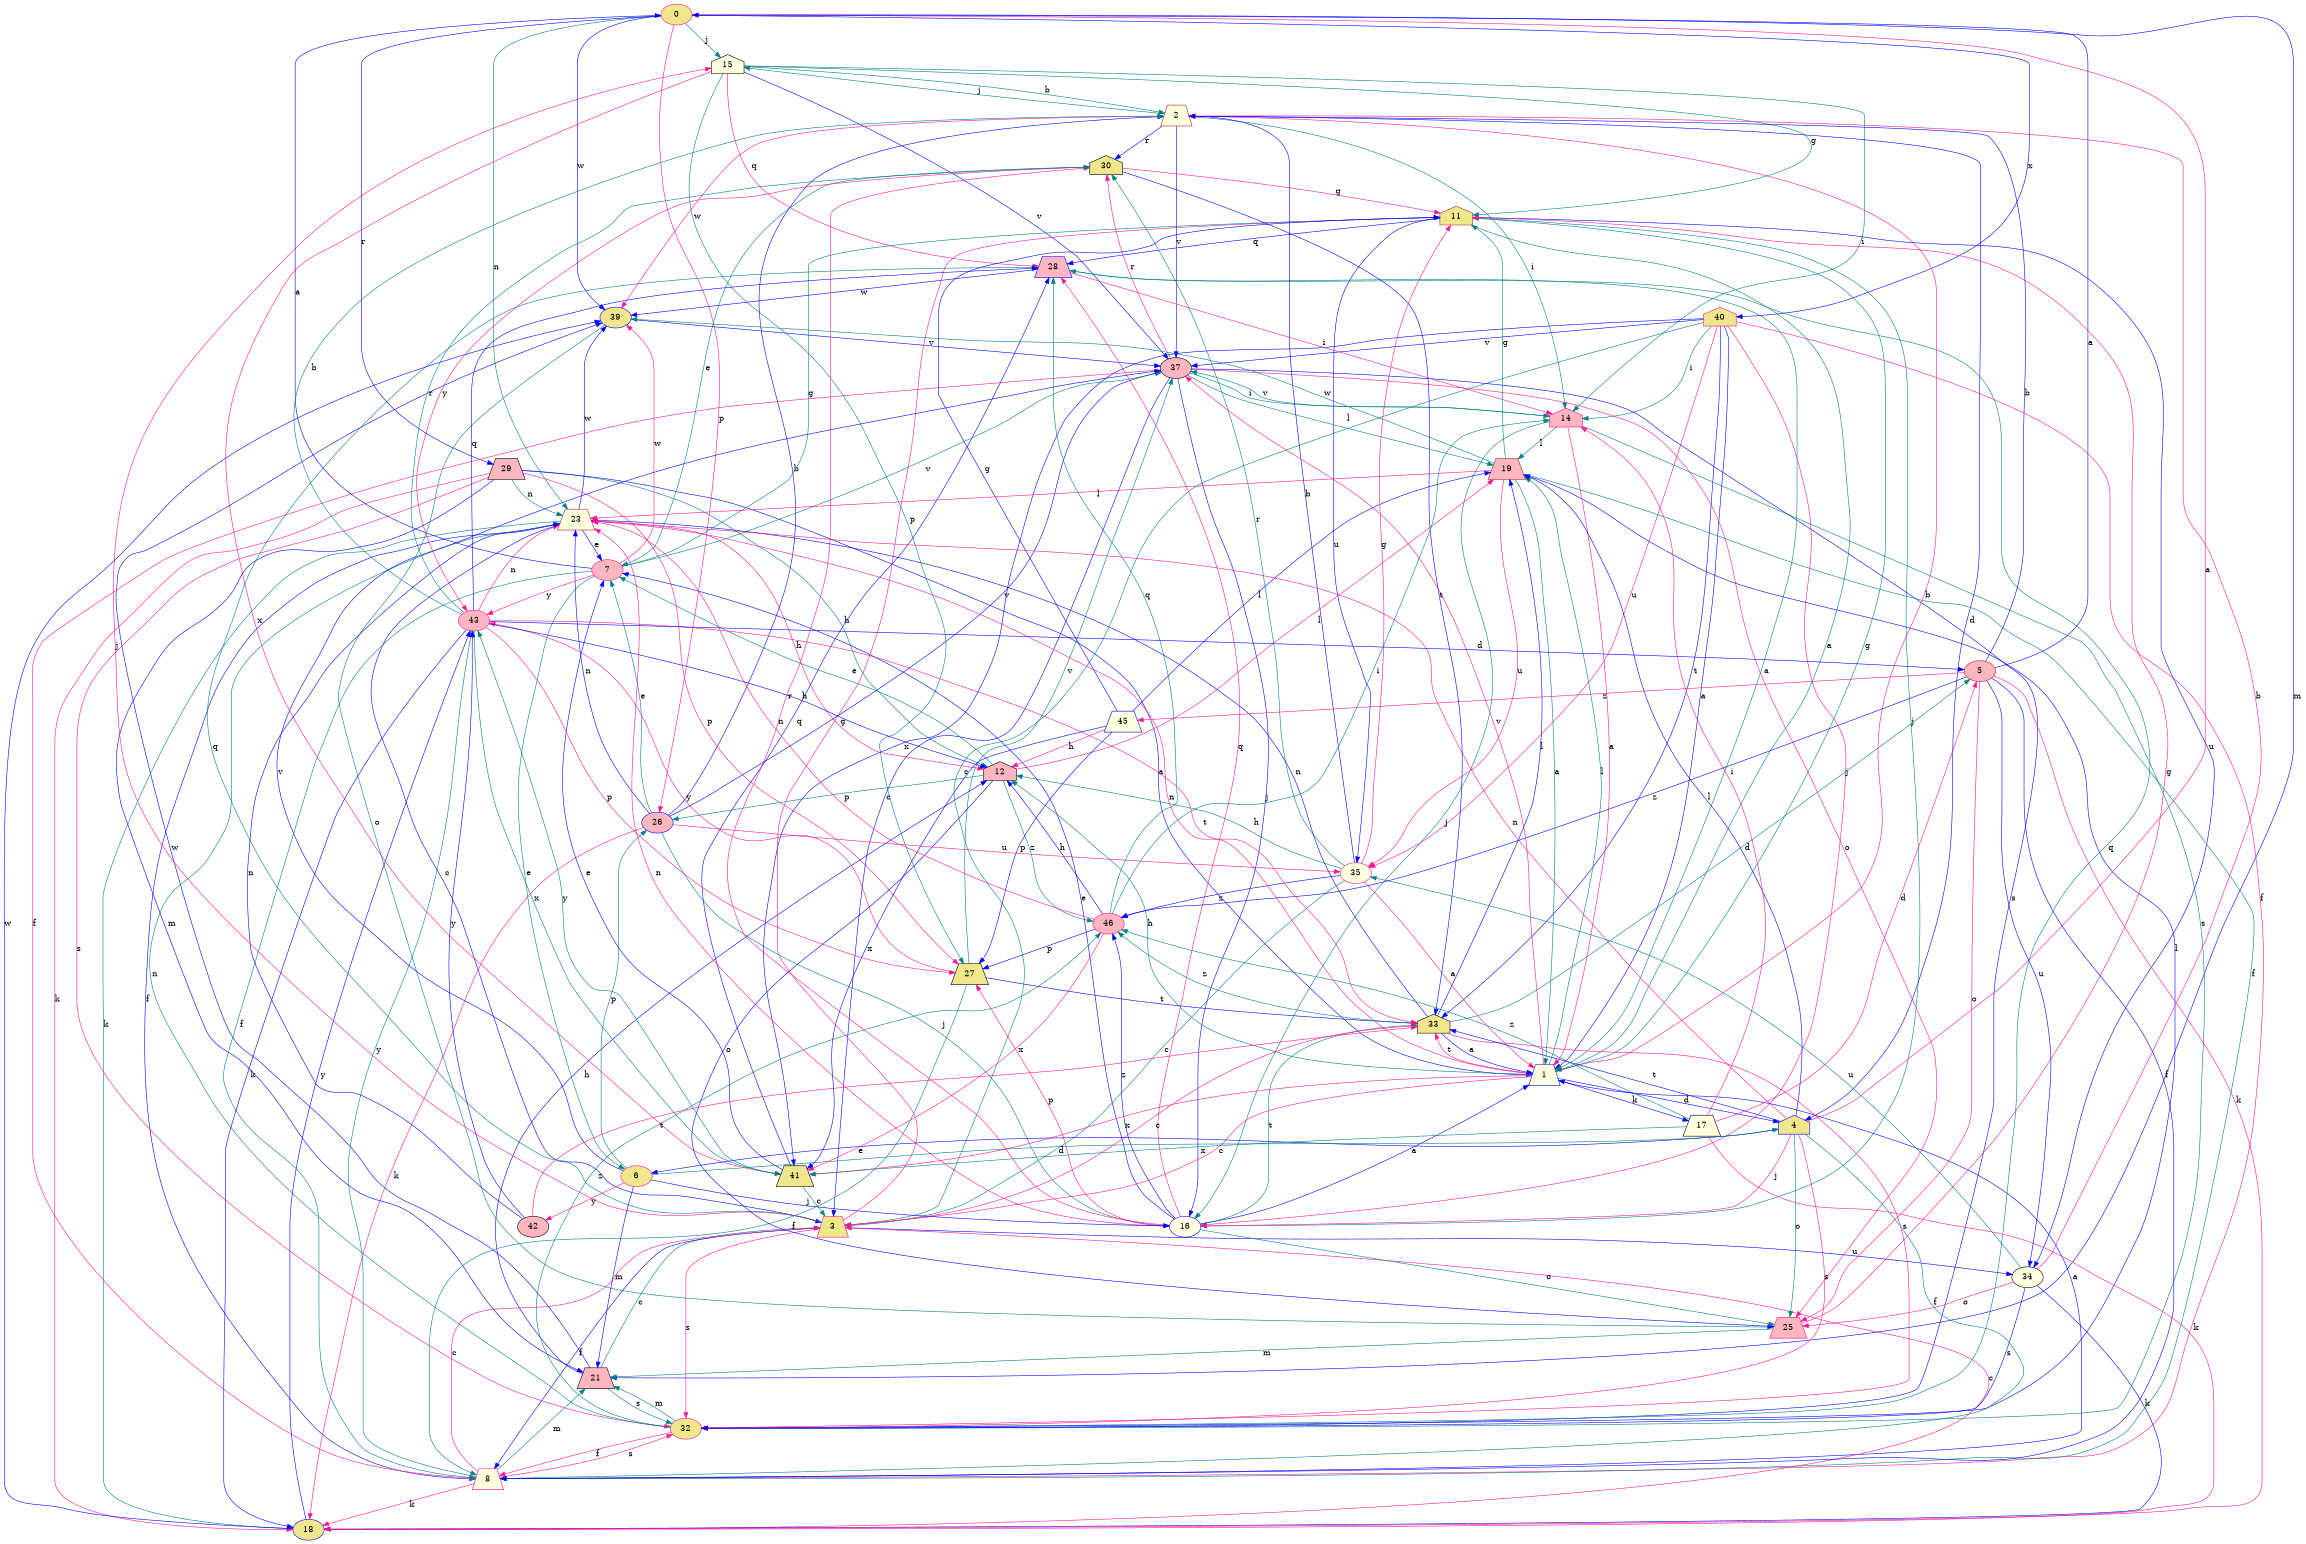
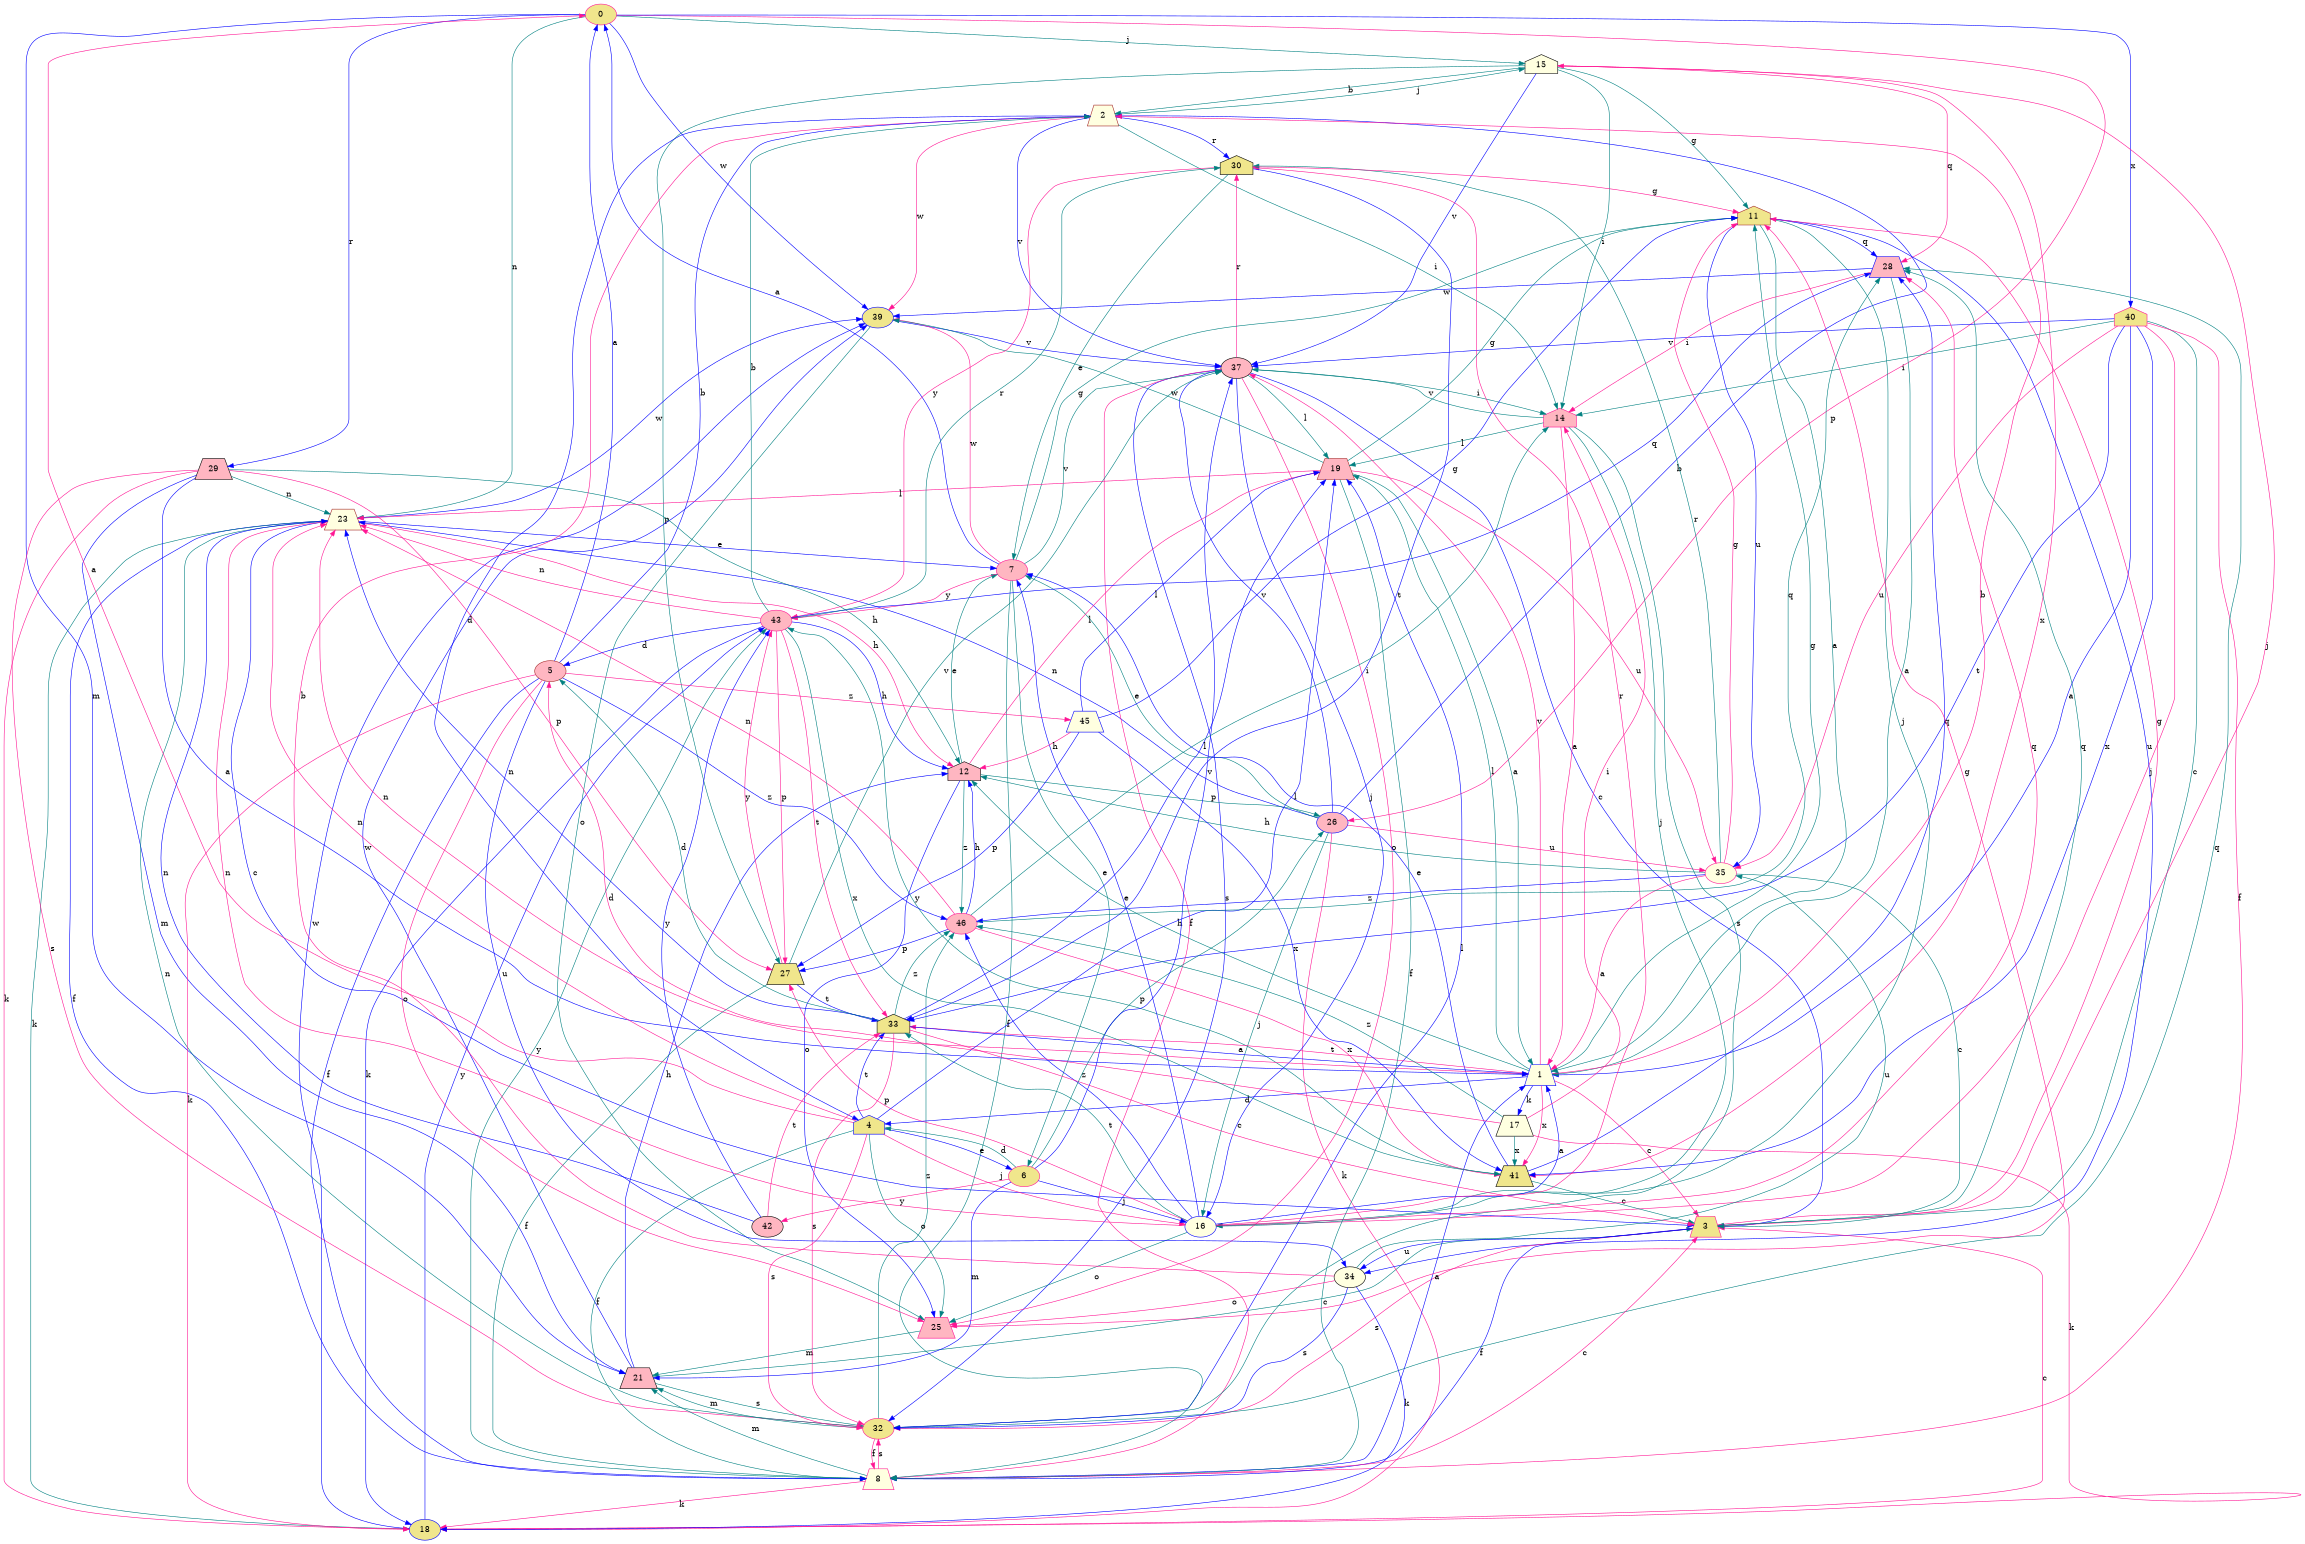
(1298, 437) -> none
